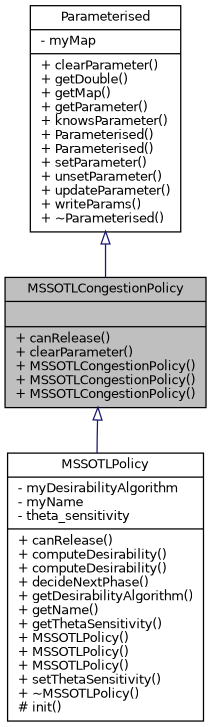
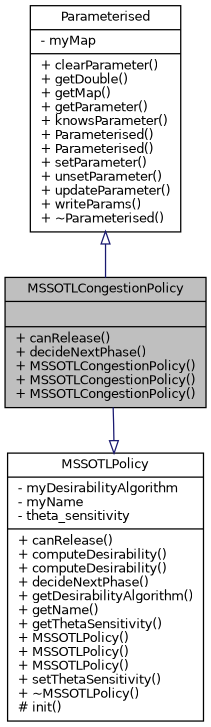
(75, 353) -> (81, 353)
(97, 437) -> (114, 424)
